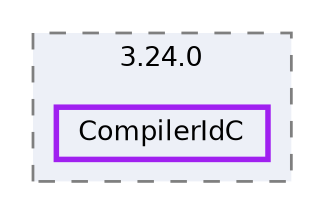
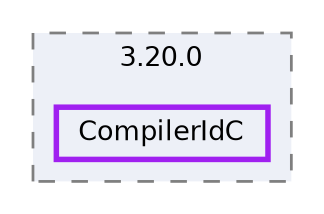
(162, 59) -> (162, 59)
